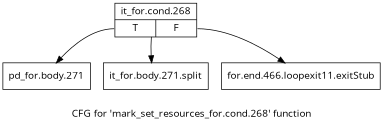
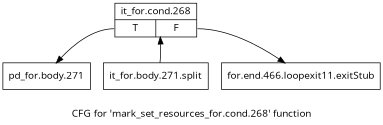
(151, 46) -> (161, 54)
